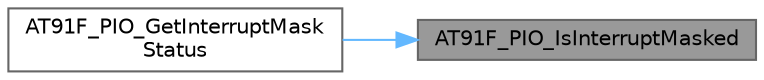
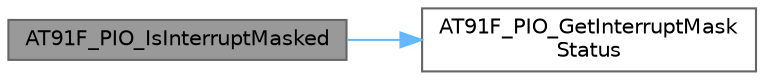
(370, 40) -> (374, 40)
